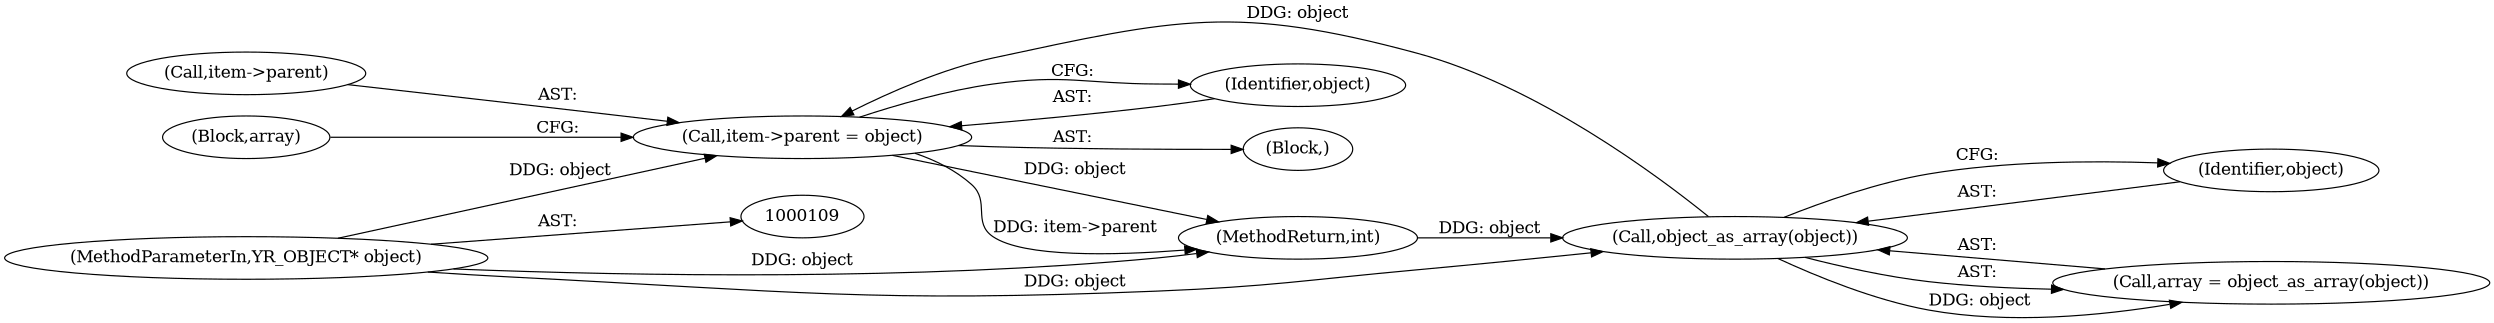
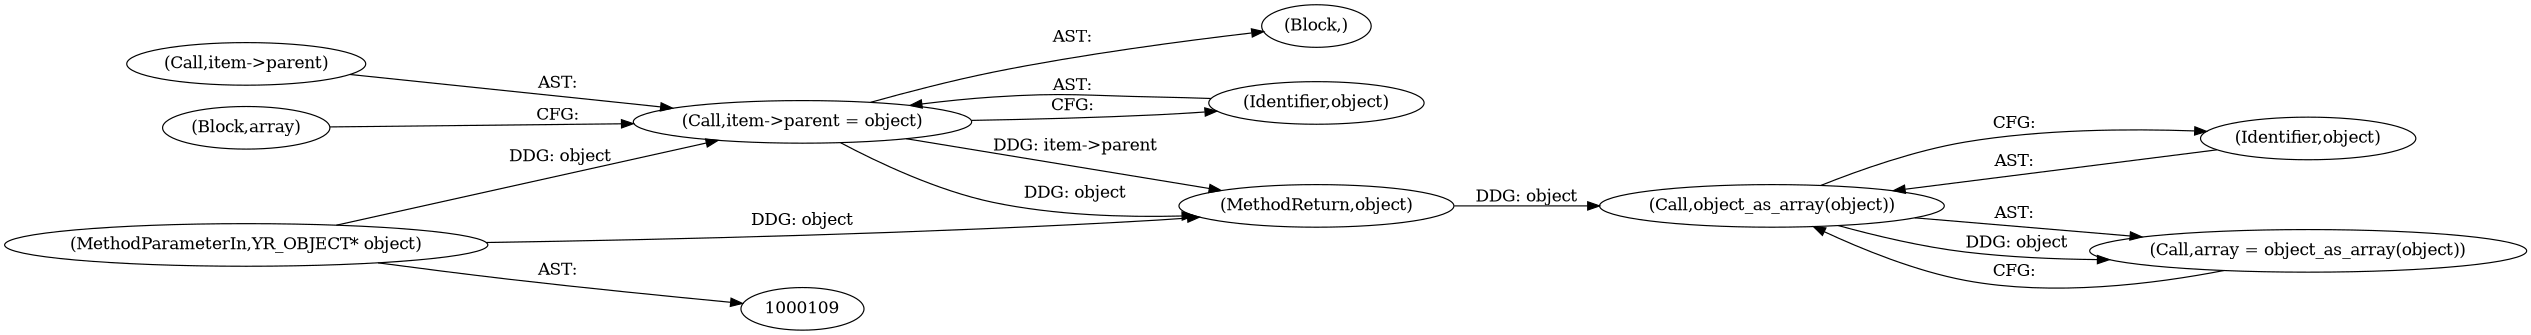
(1297, 27) -> none
(1298, 238) -> (1316, 206)
(1980, 246) -> (2017, 272)
(1010, 295) -> none
